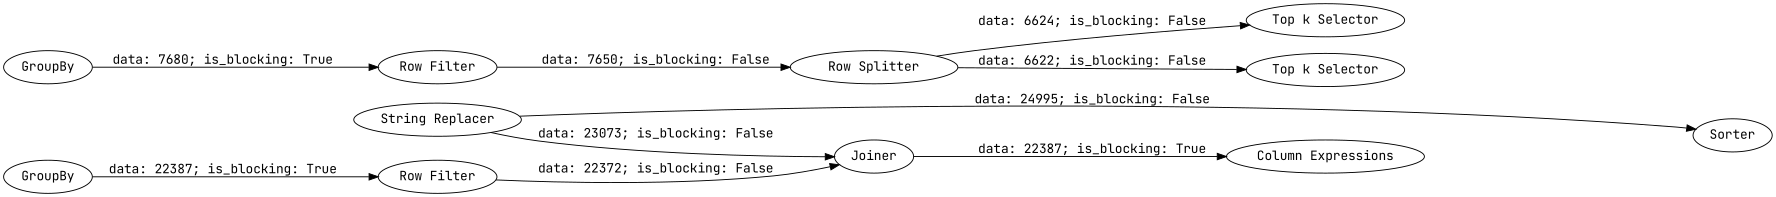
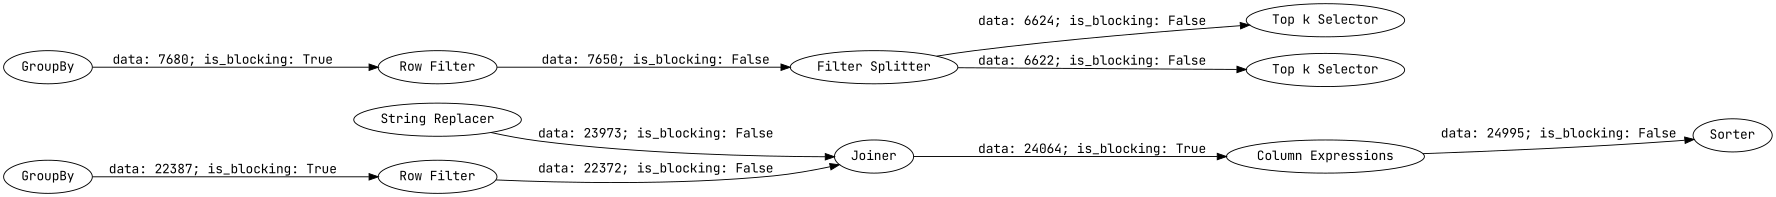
(874, 67) -> (874, 67)
(1103, 106) -> (1554, 148)
(656, 134) -> (656, 134)
(1092, 150) -> (1092, 150)
